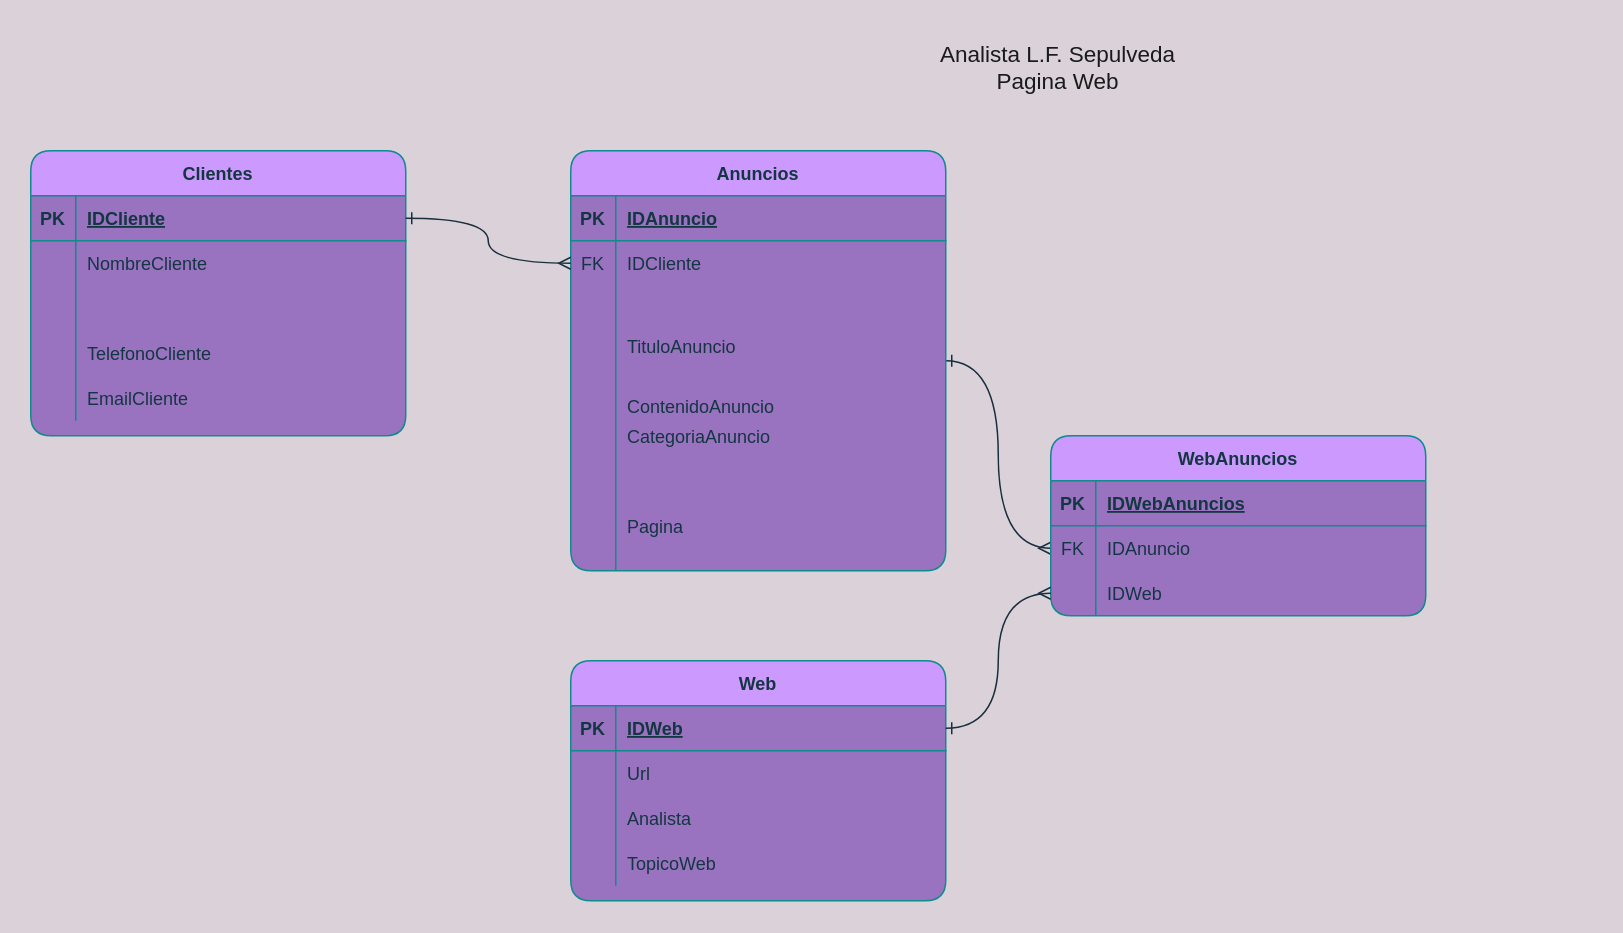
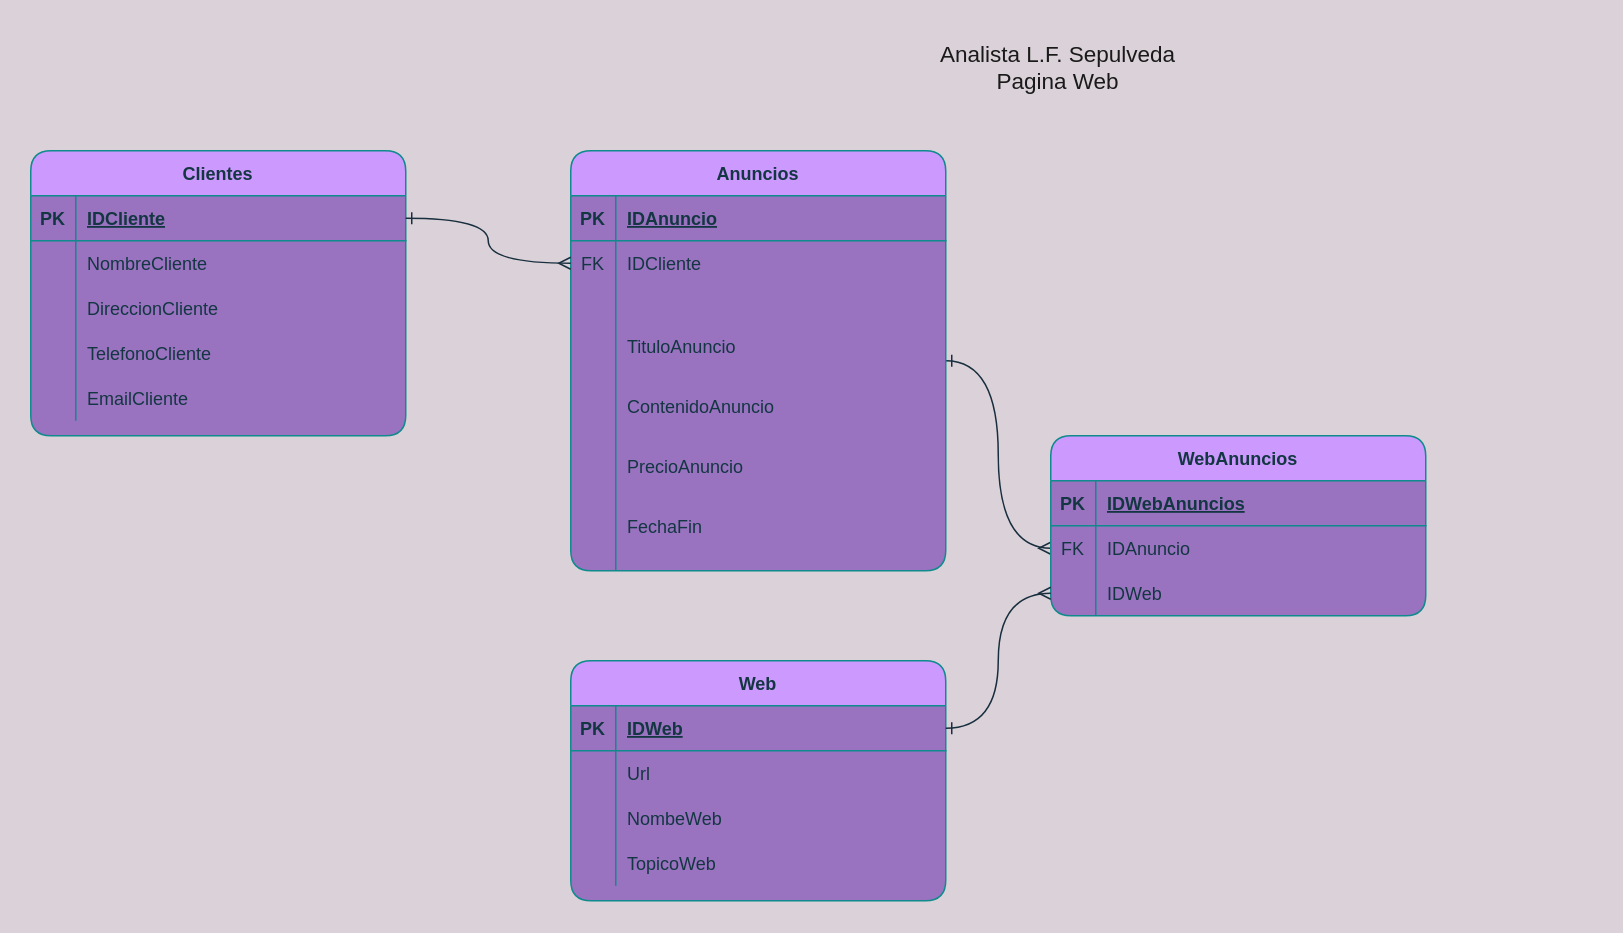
none -> (241, 308)
(781, 436) -> none
none -> (781, 466)
(655, 527) -> (665, 527)
(663, 819) -> (667, 819)
